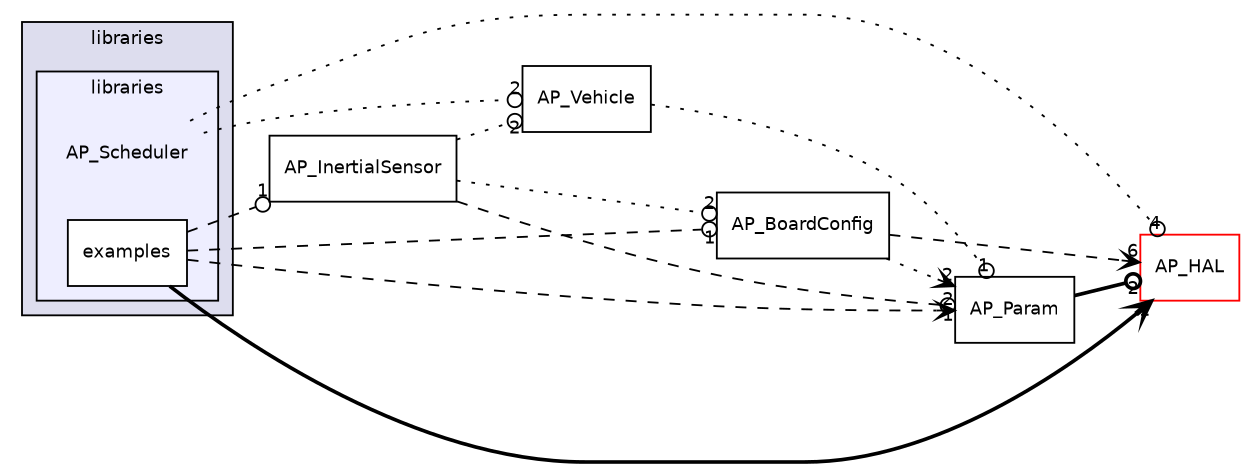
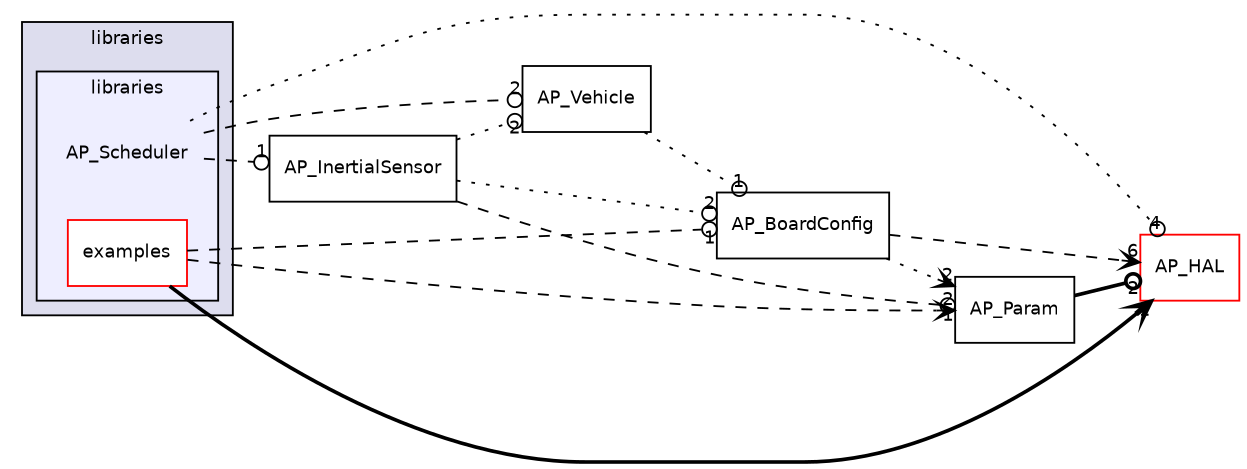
(355, 109) -> (355, 109)
(835, 150) -> (689, 159)
(206, 225) -> (229, 160)
(127, 253) -> (127, 253)
